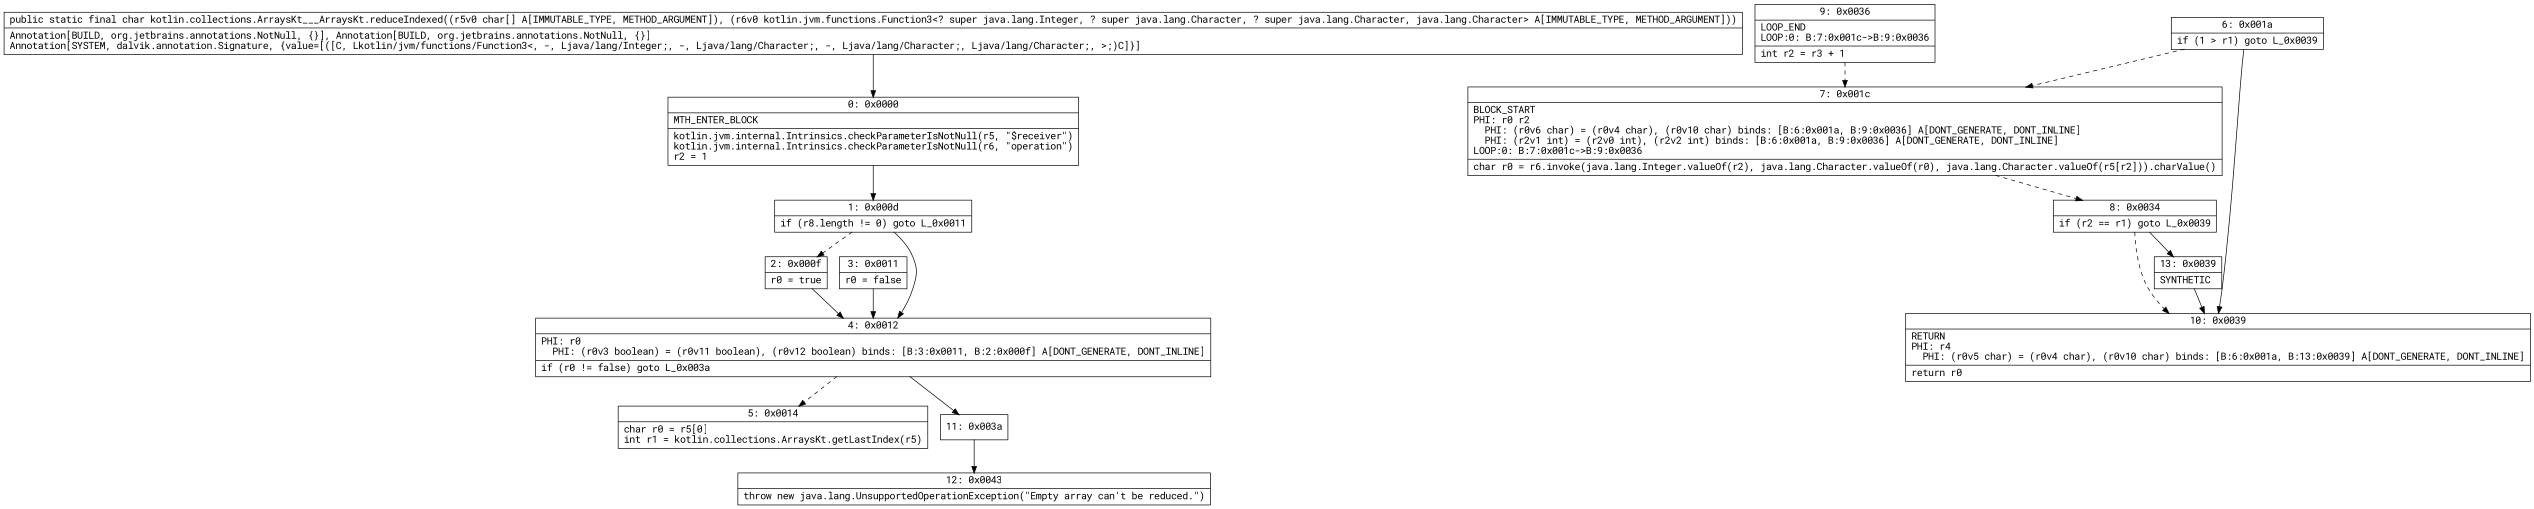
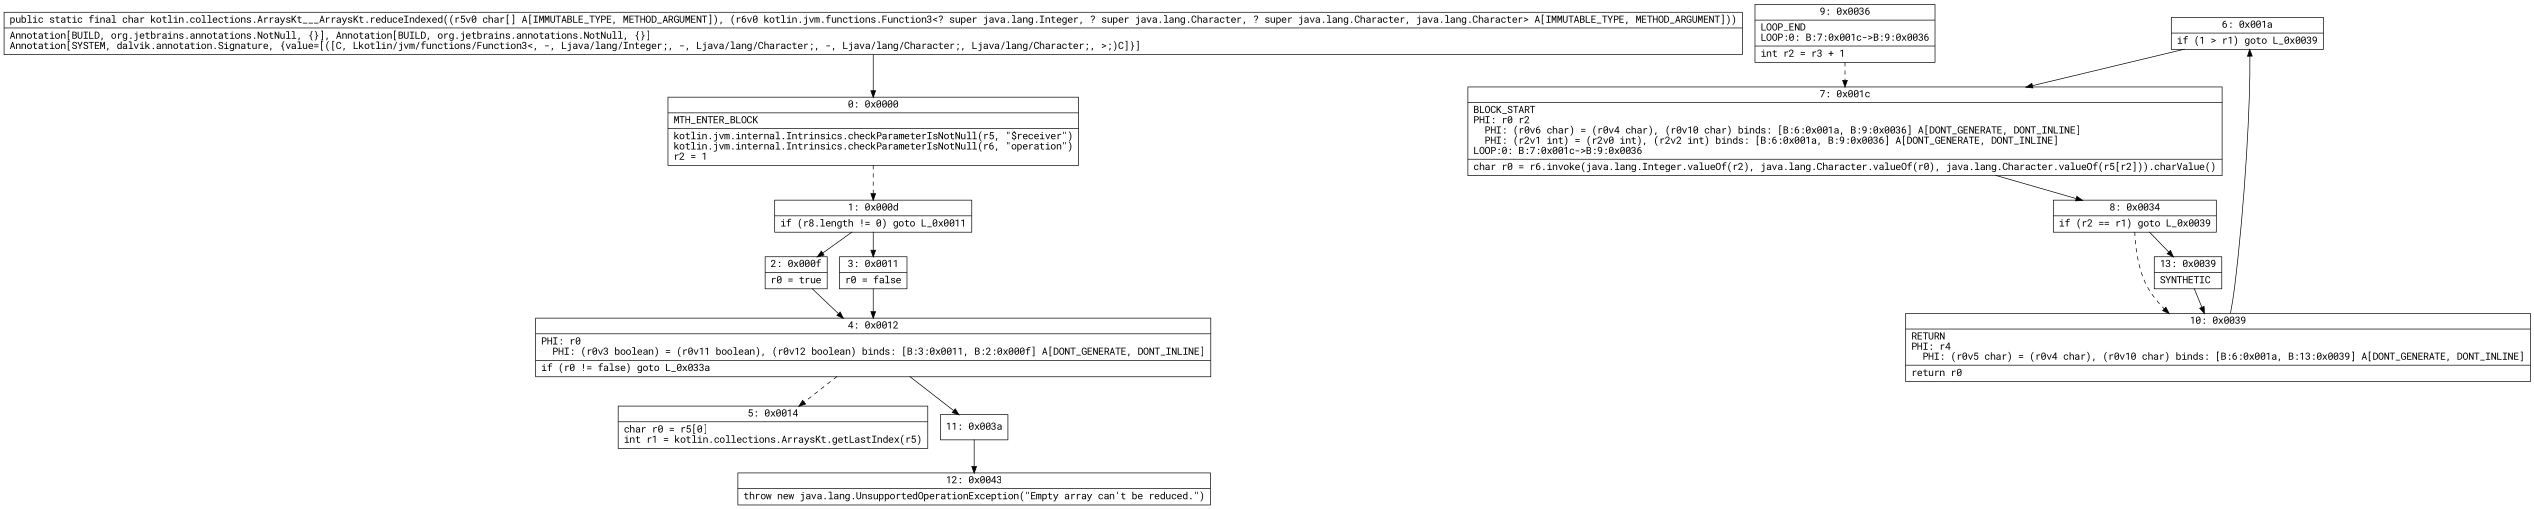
(2109, 67) -> (2109, 67)
(2233, 178) -> (2244, 185)
(873, 179) -> (873, 179)
(2036, 187) -> (2036, 187)
(838, 242) -> (838, 242)
(916, 270) -> (873, 241)
(626, 368) -> (626, 368)
